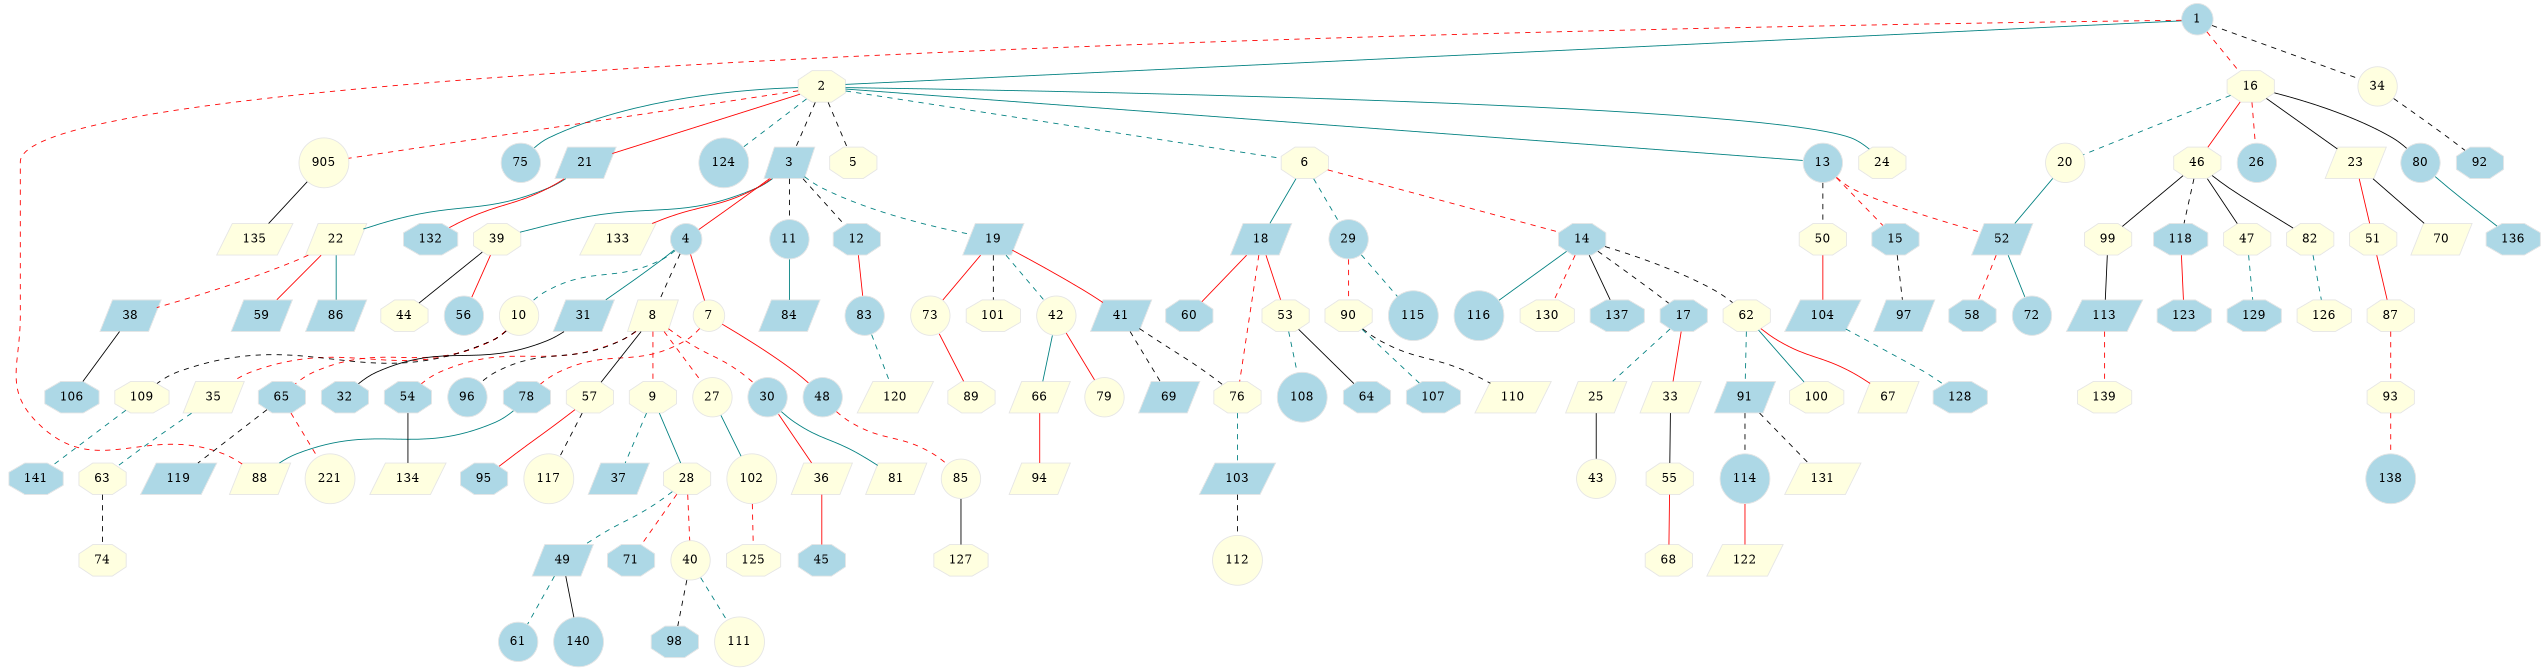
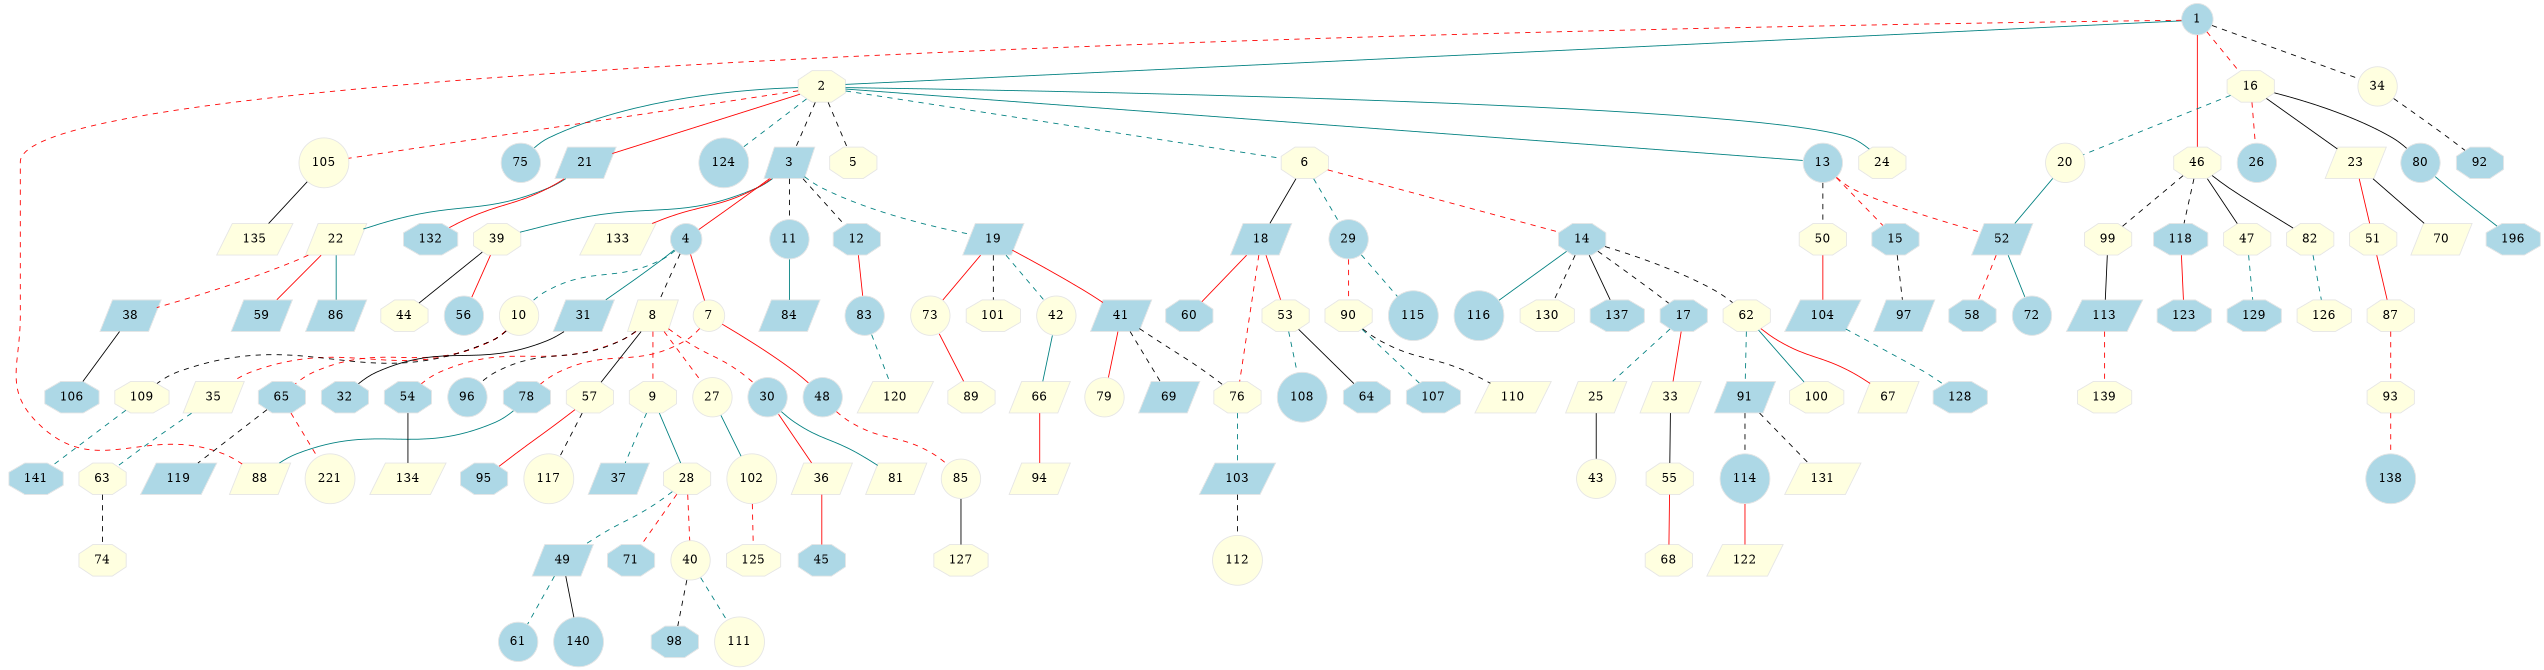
(2224, 125) -> (2197, 91)
(324, 163) -> (324, 163)
(1283, 201) -> (1283, 201)
(2153, 201) -> (2153, 201)
(2513, 239) -> (2513, 239)
(1565, 277) -> (1565, 277)
(1080, 356) -> (1113, 355)
